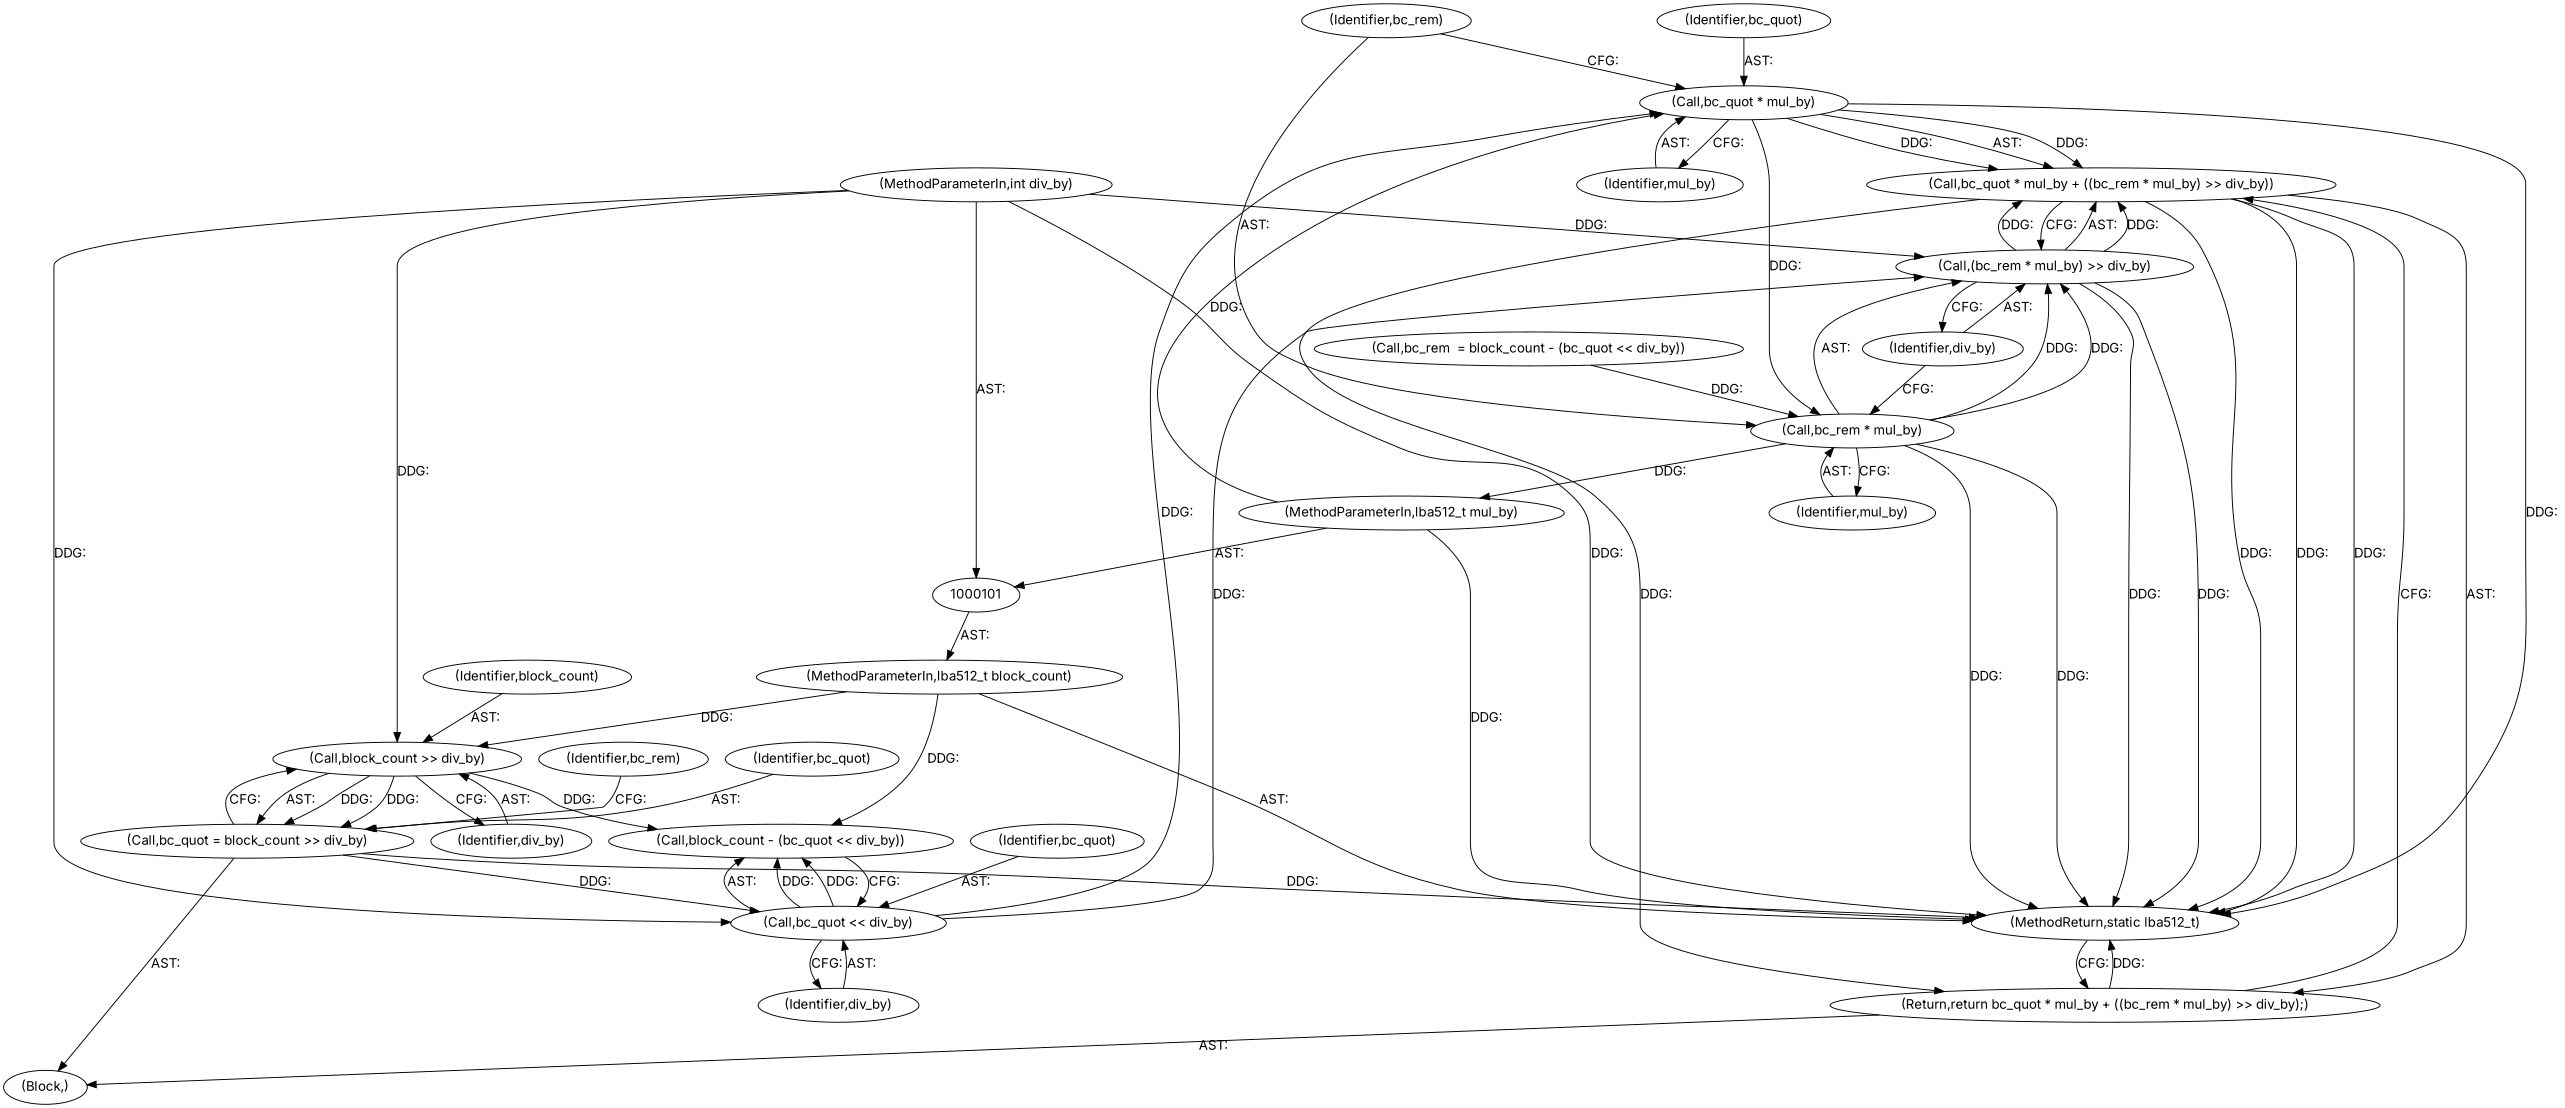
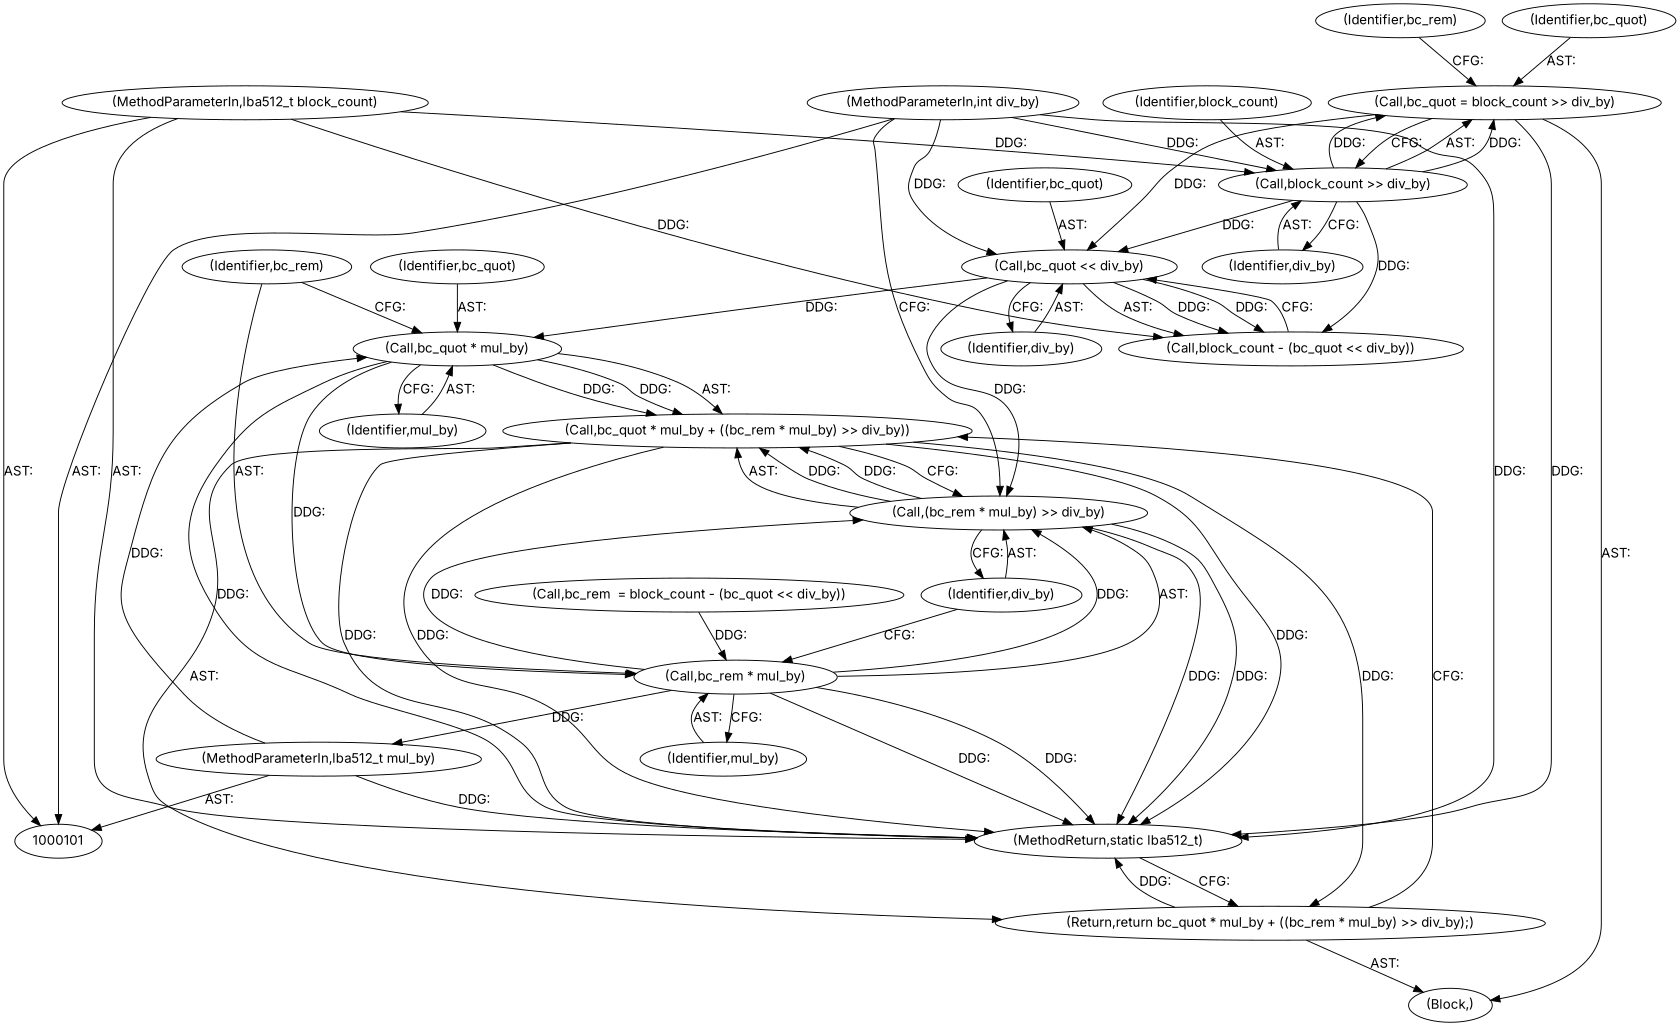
none -> (1210, 225)
(1593, 226) -> (916, 308)
(960, 632) -> (4, 422)
